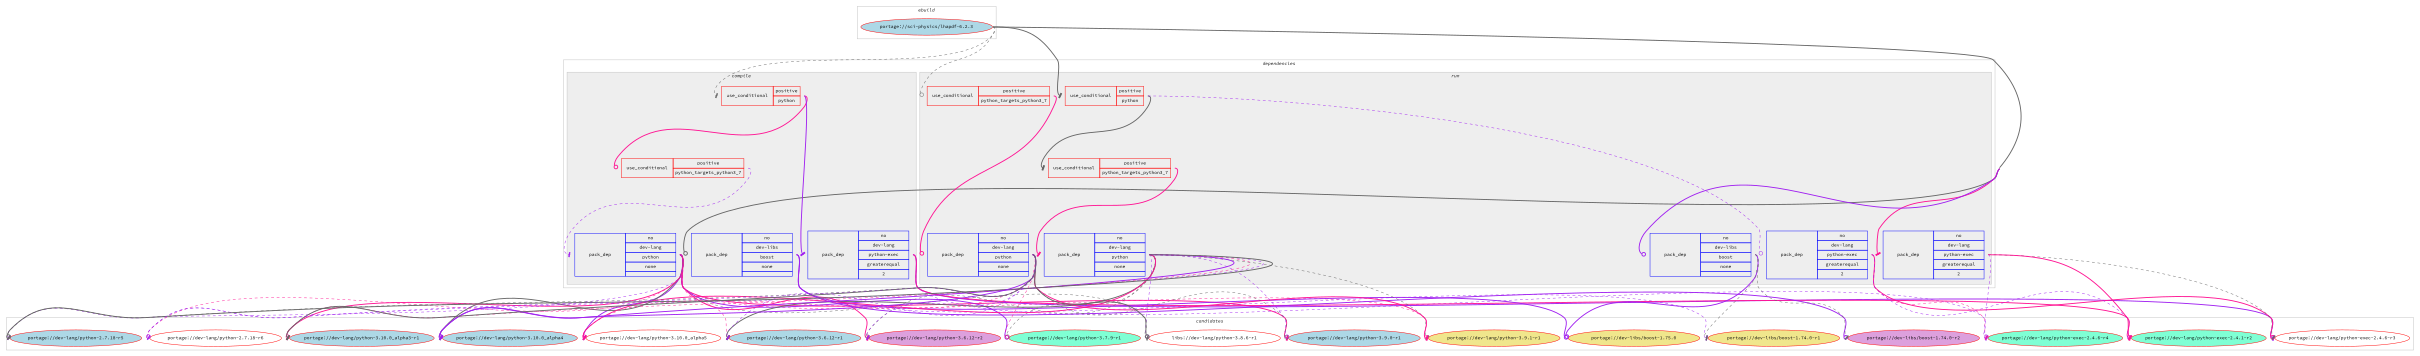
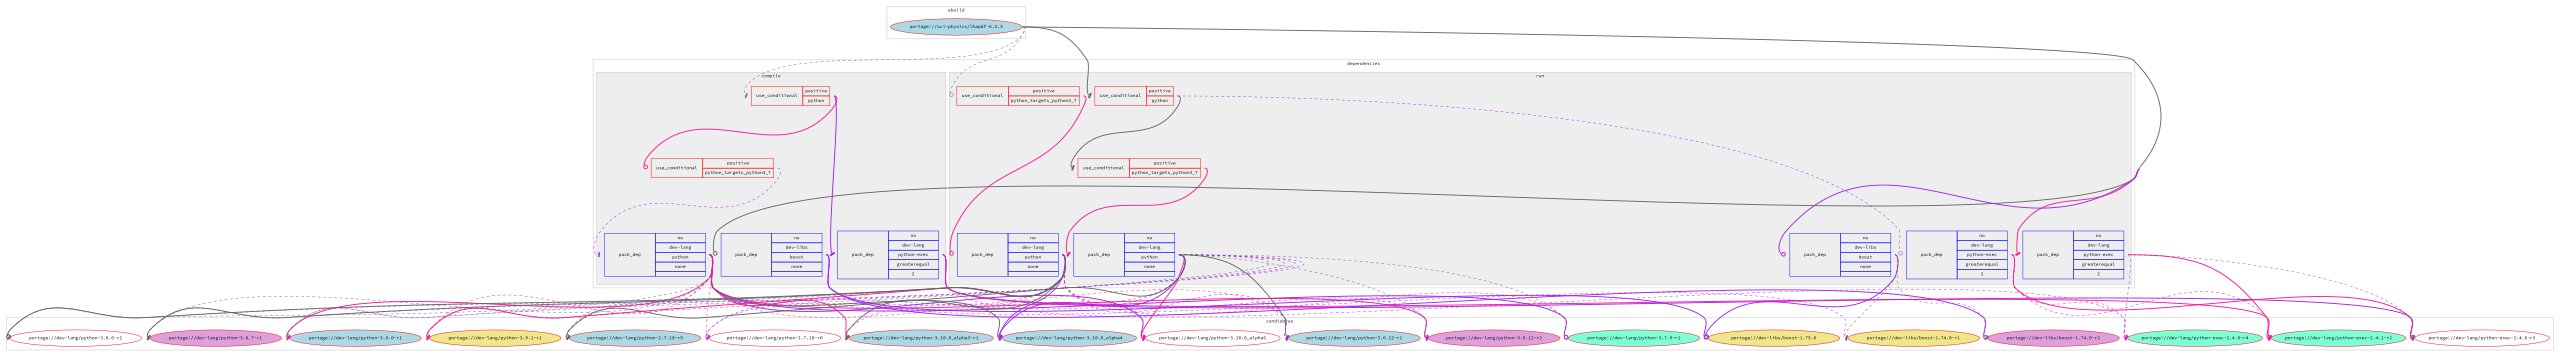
none -> (216, 338)
(1215, 338) -> (76, 338)
